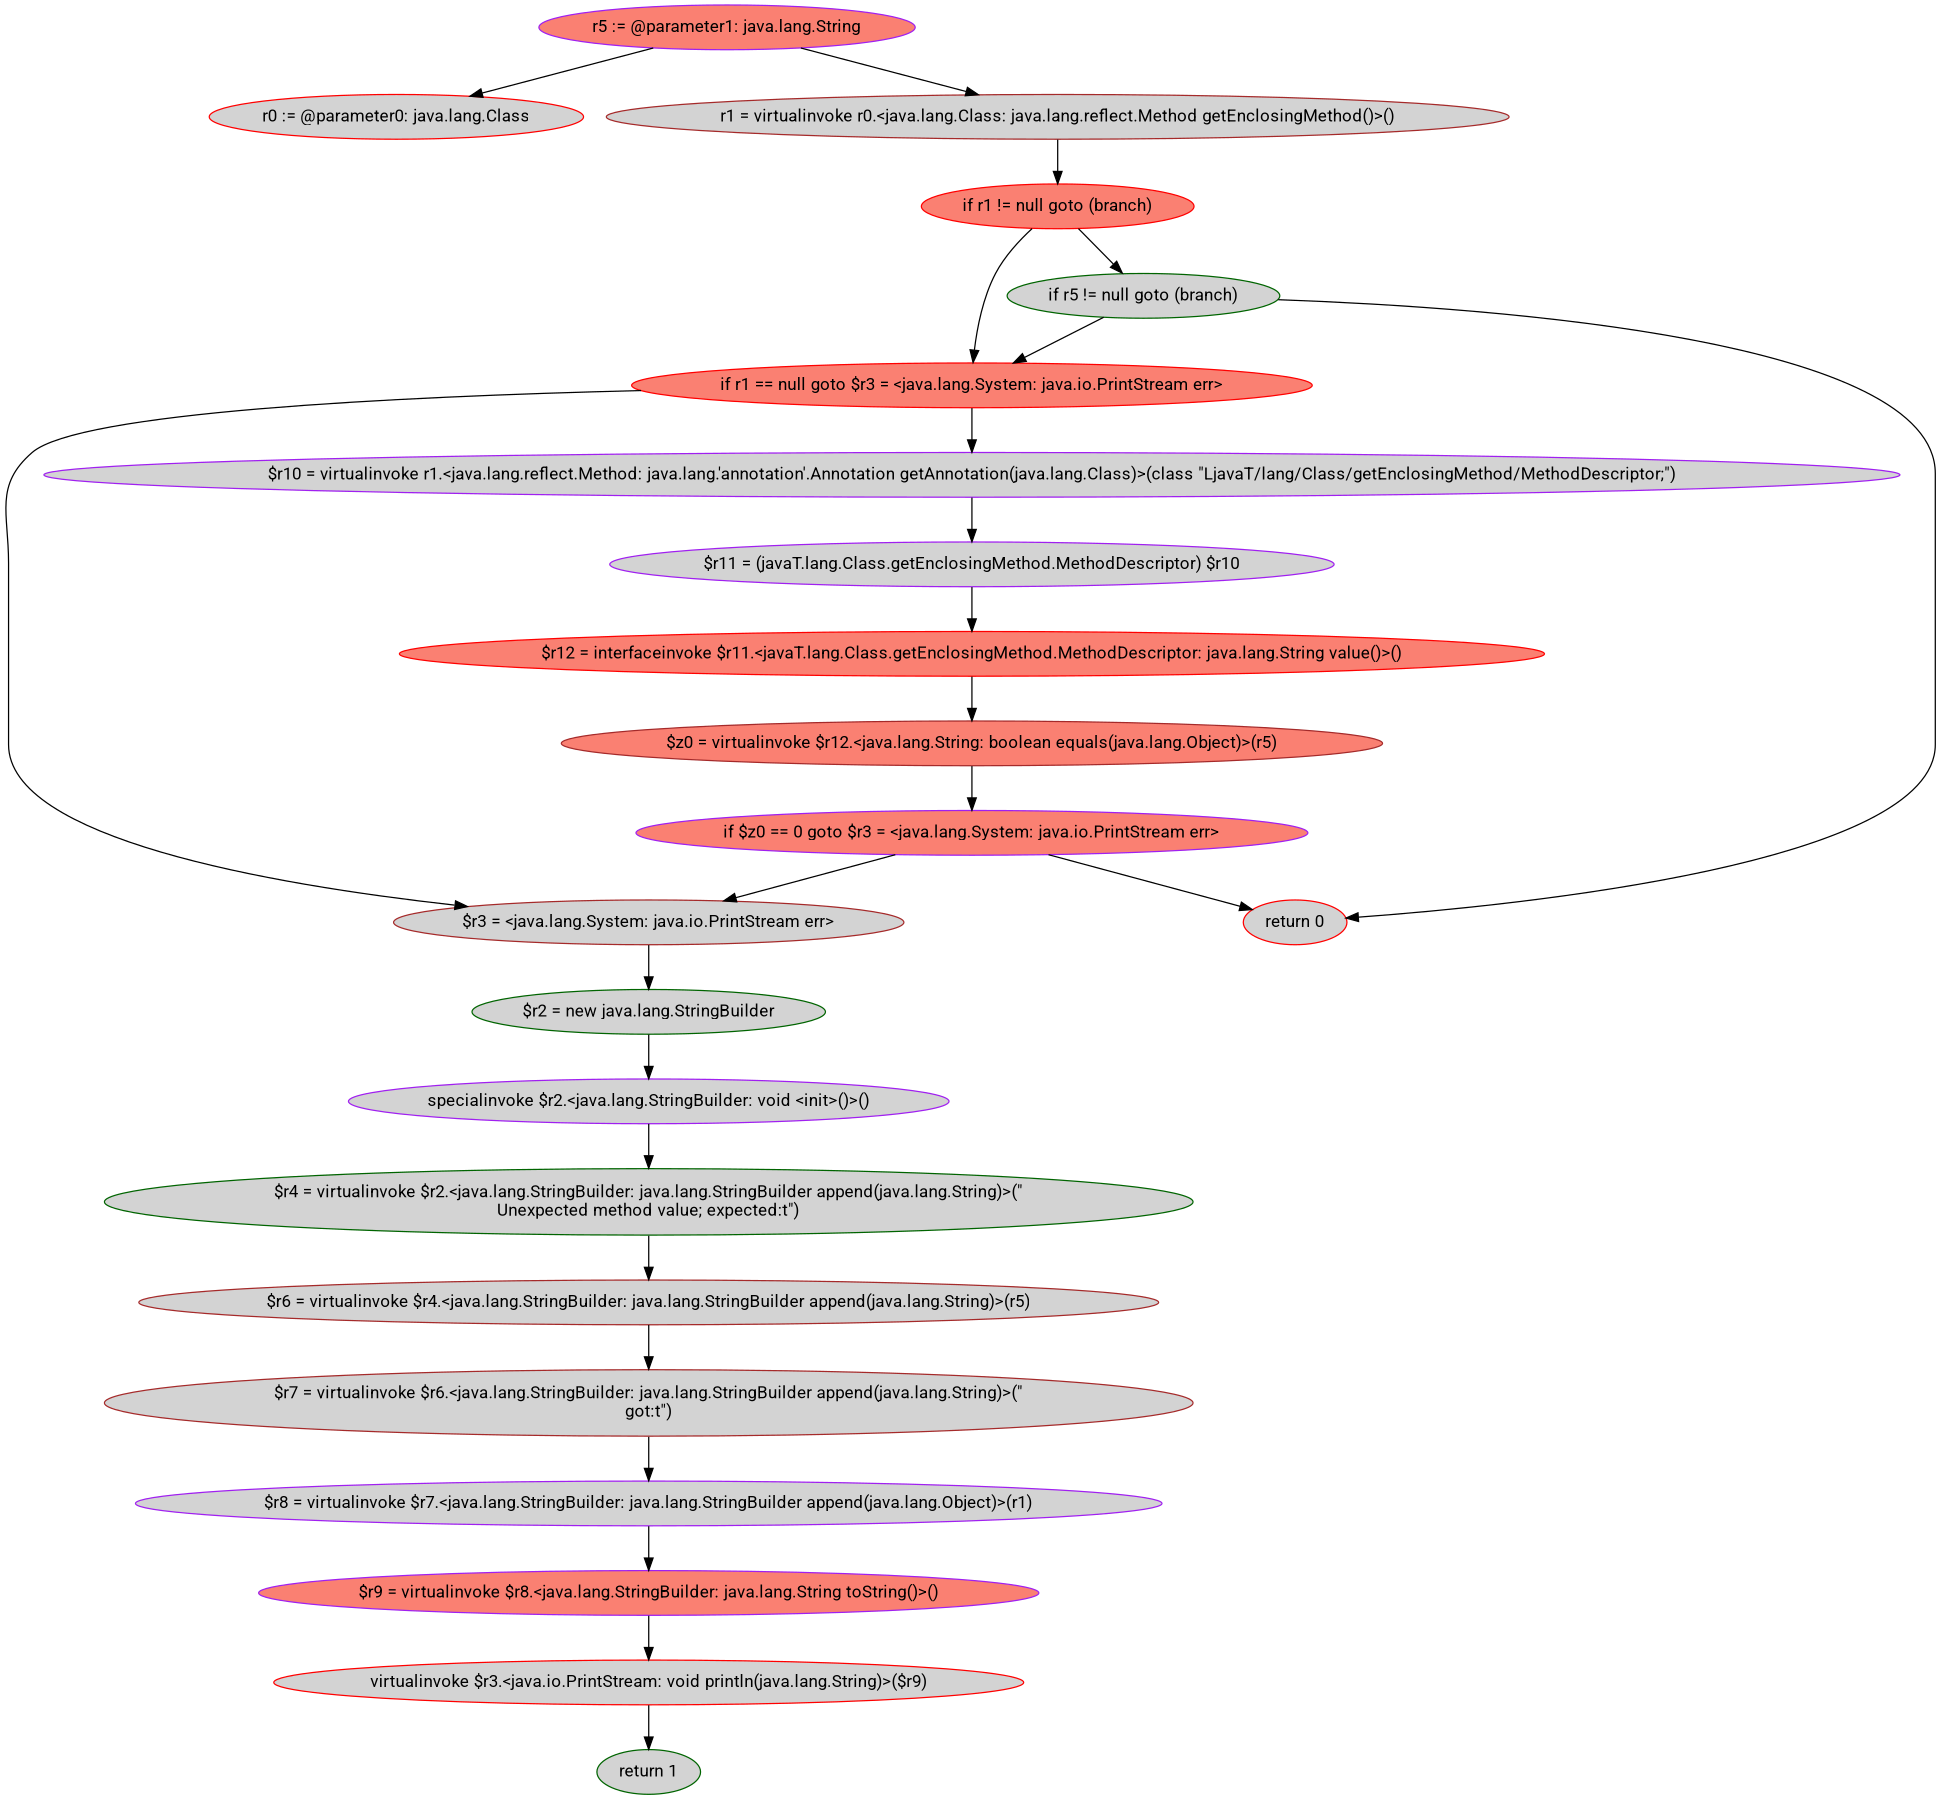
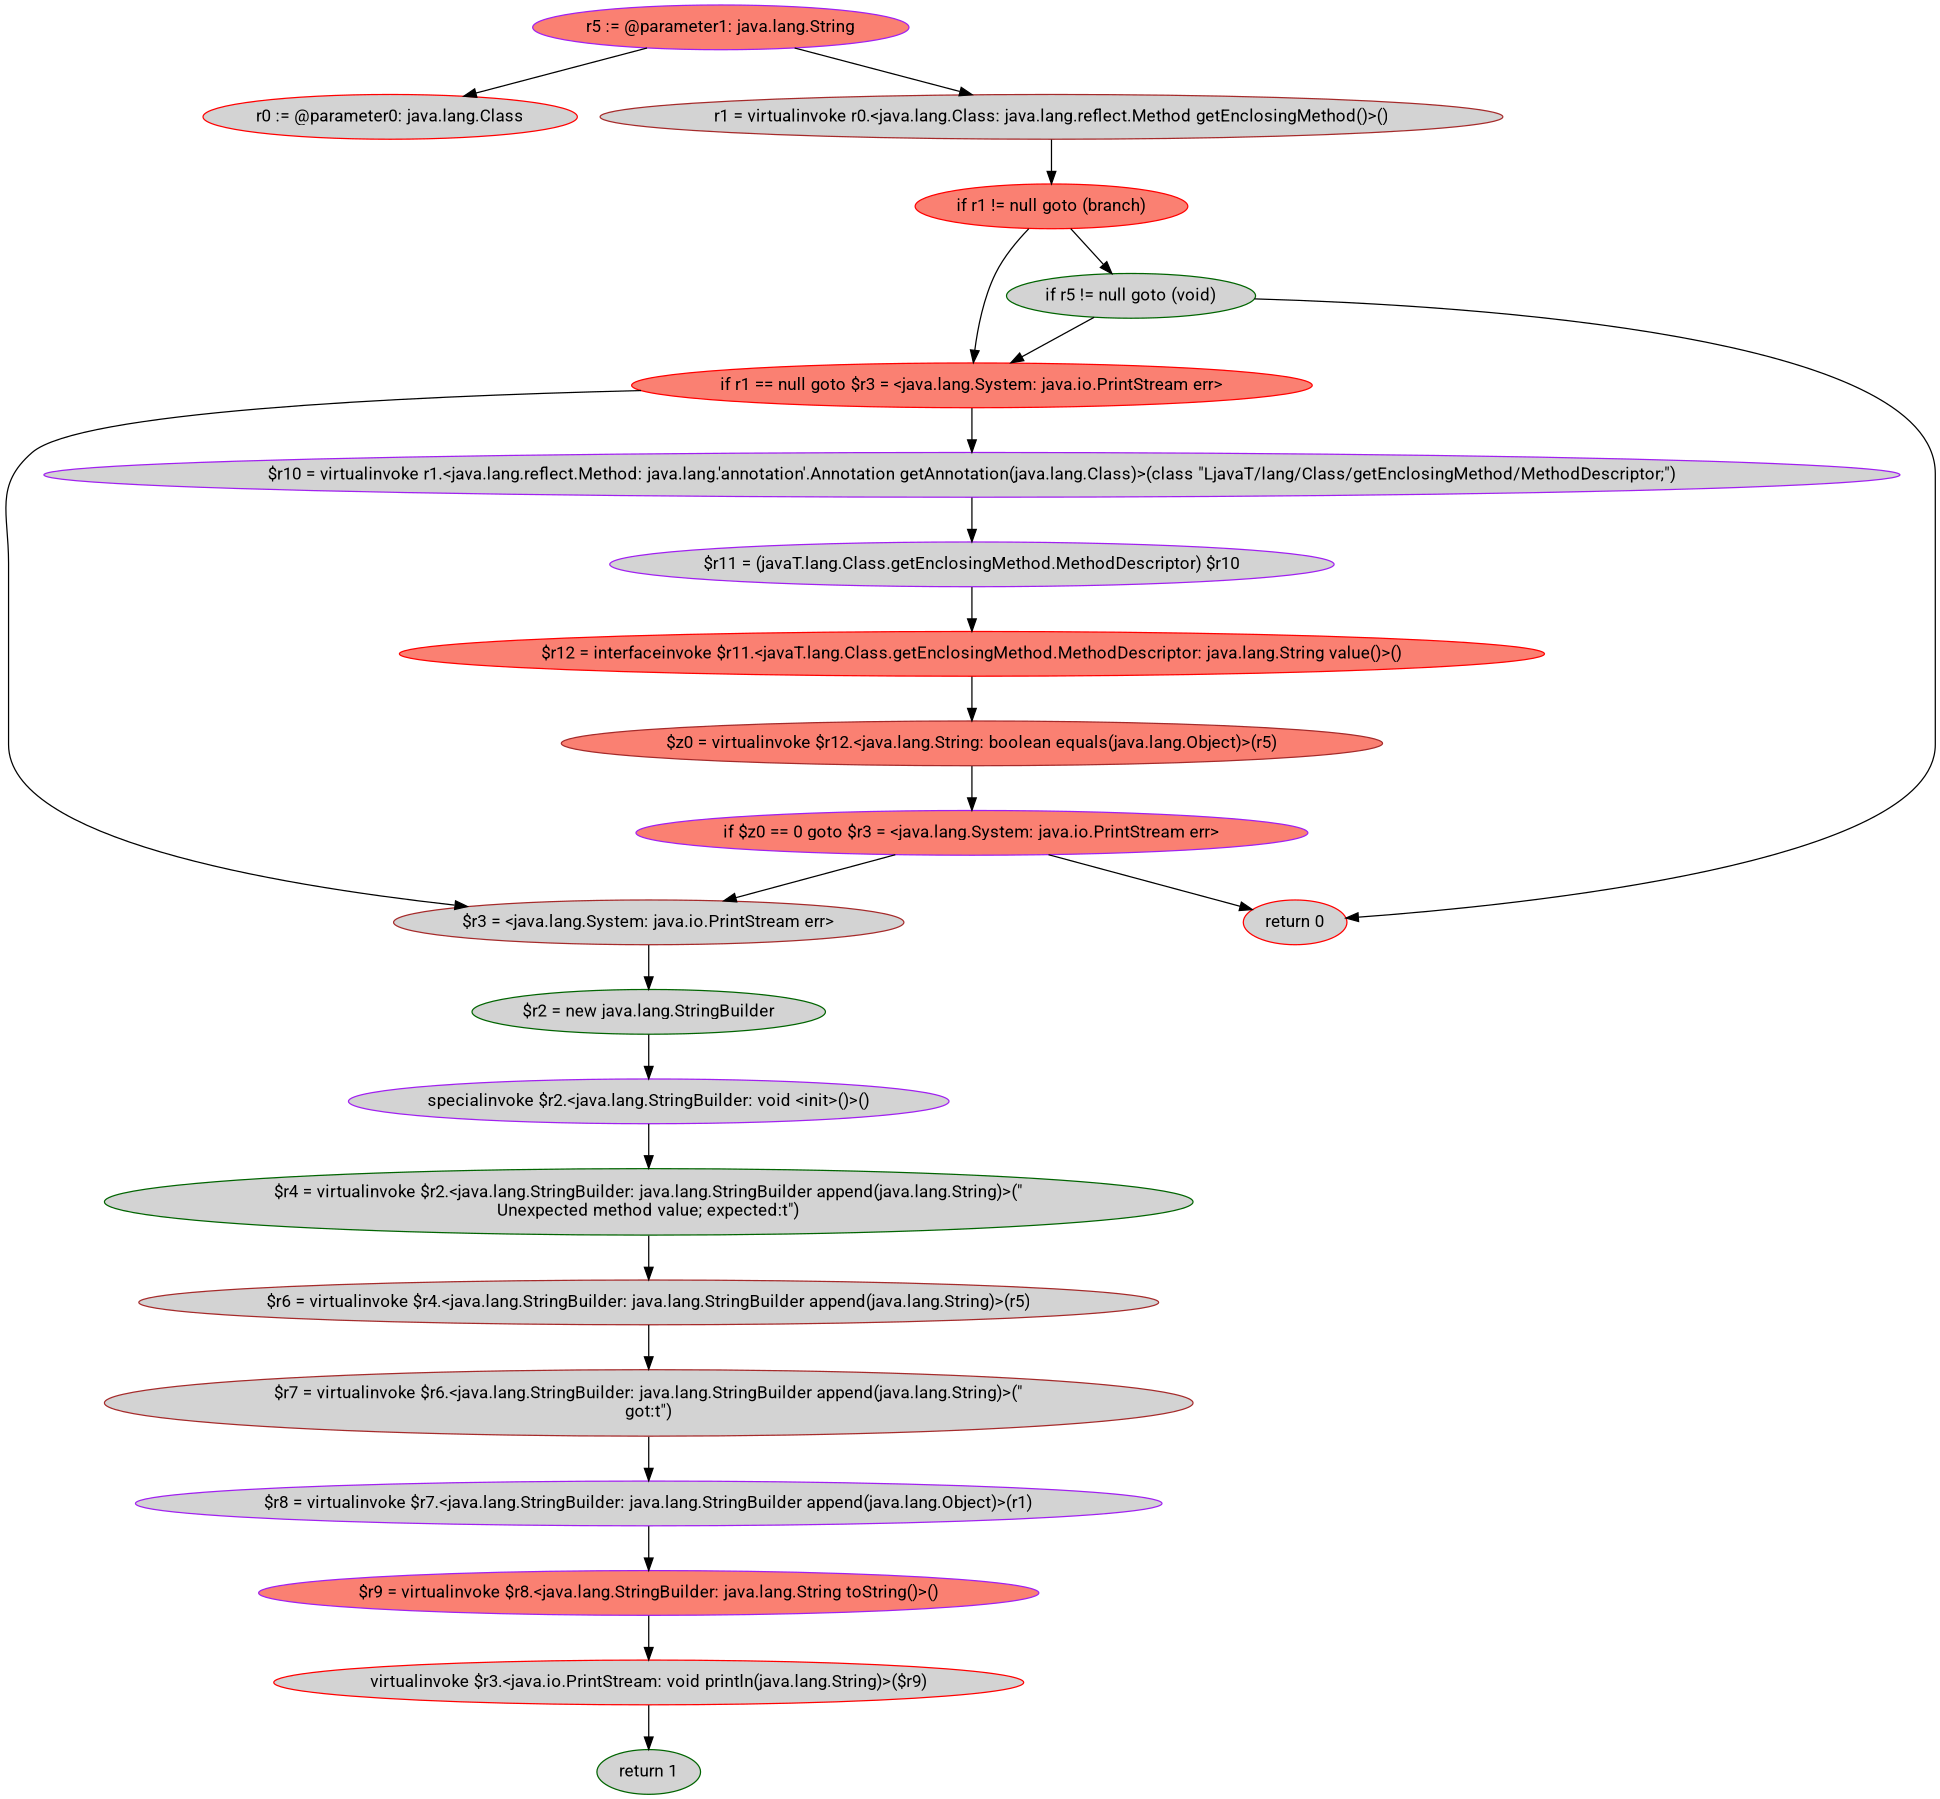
(1143, 296) -> (1131, 296)
